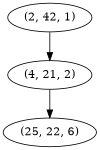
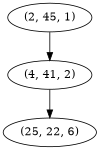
(50, 18) -> (50, 18)
(50, 75) -> (50, 75)
